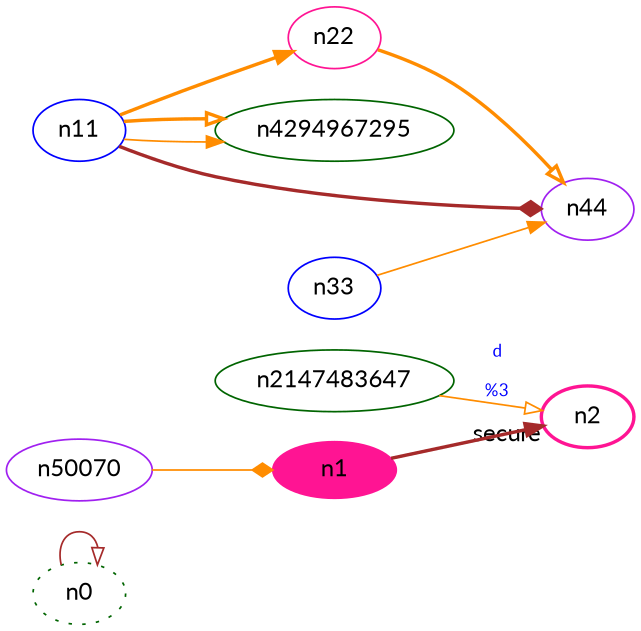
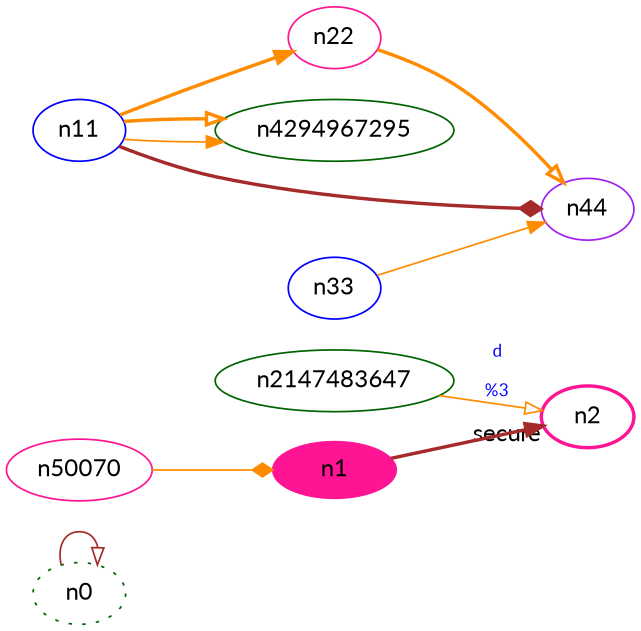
(79, 470) -> (79, 470)
